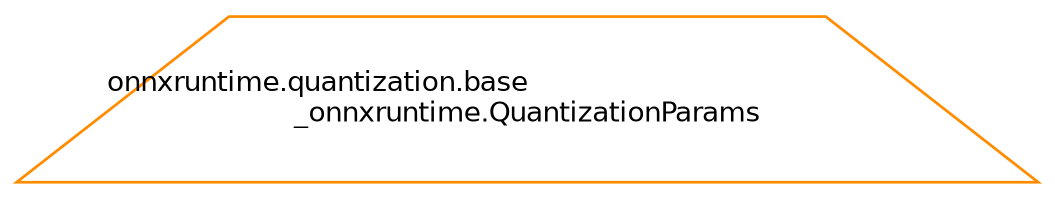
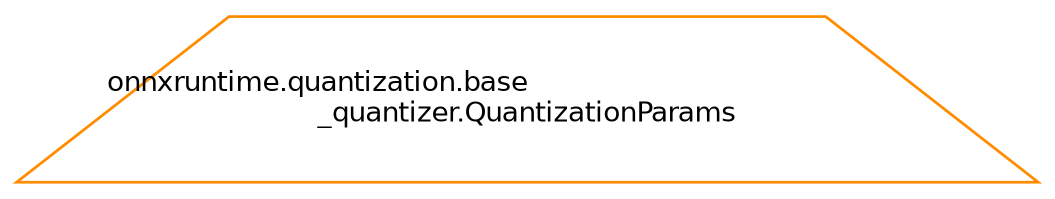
(527, 99) -> (527, 99)
